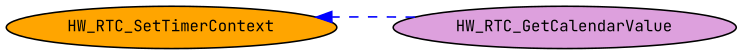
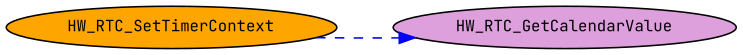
(374, 17) -> (357, 38)
